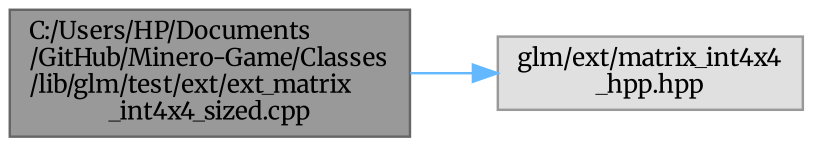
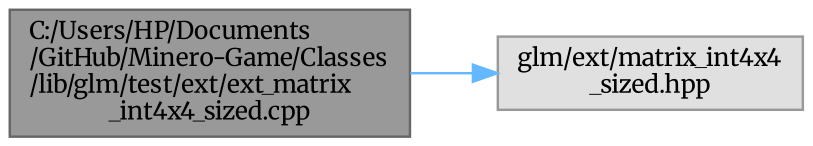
(650, 73) -> (650, 73)
